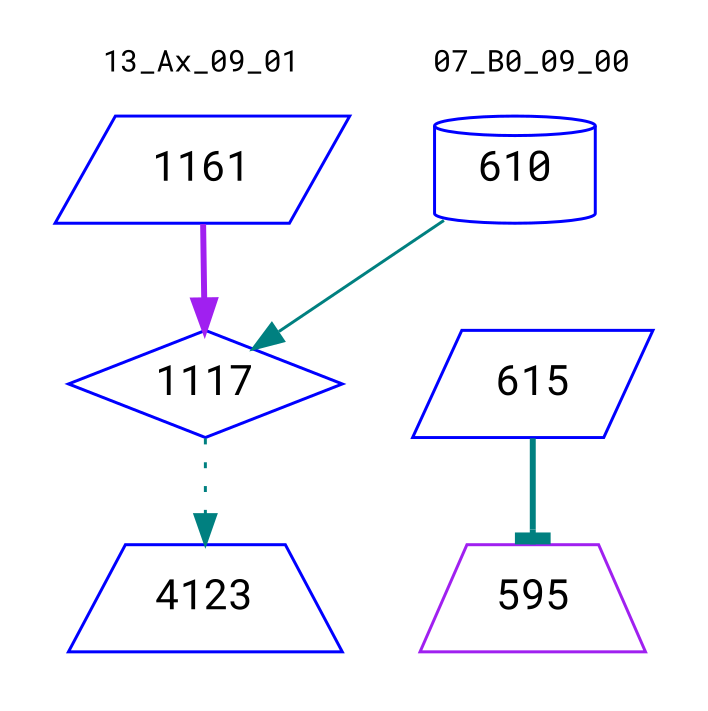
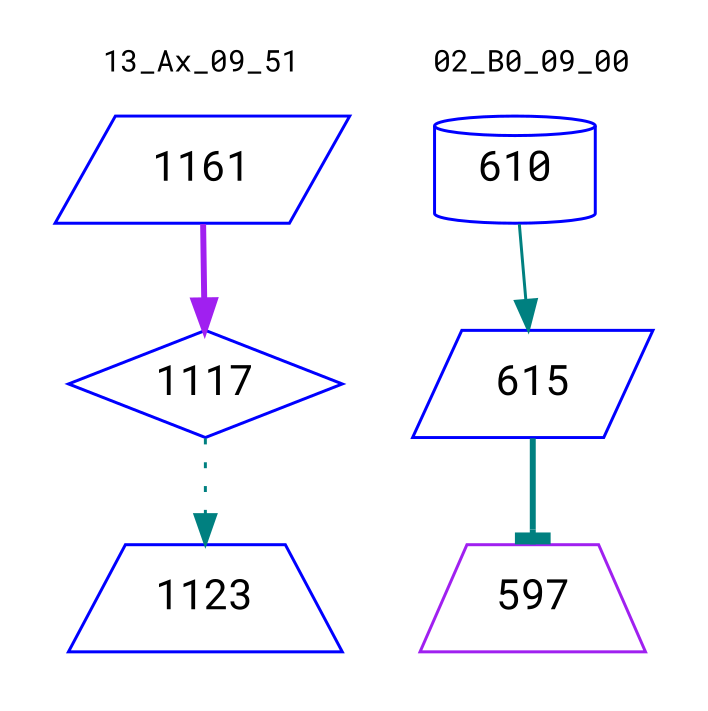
(202, 64) -> (202, 64)
(533, 64) -> (533, 64)
(349, 284) -> (523, 262)
(205, 598) -> (205, 598)
(533, 598) -> (533, 598)
